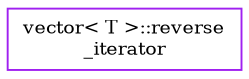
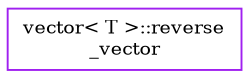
(125, 39) -> (125, 39)
